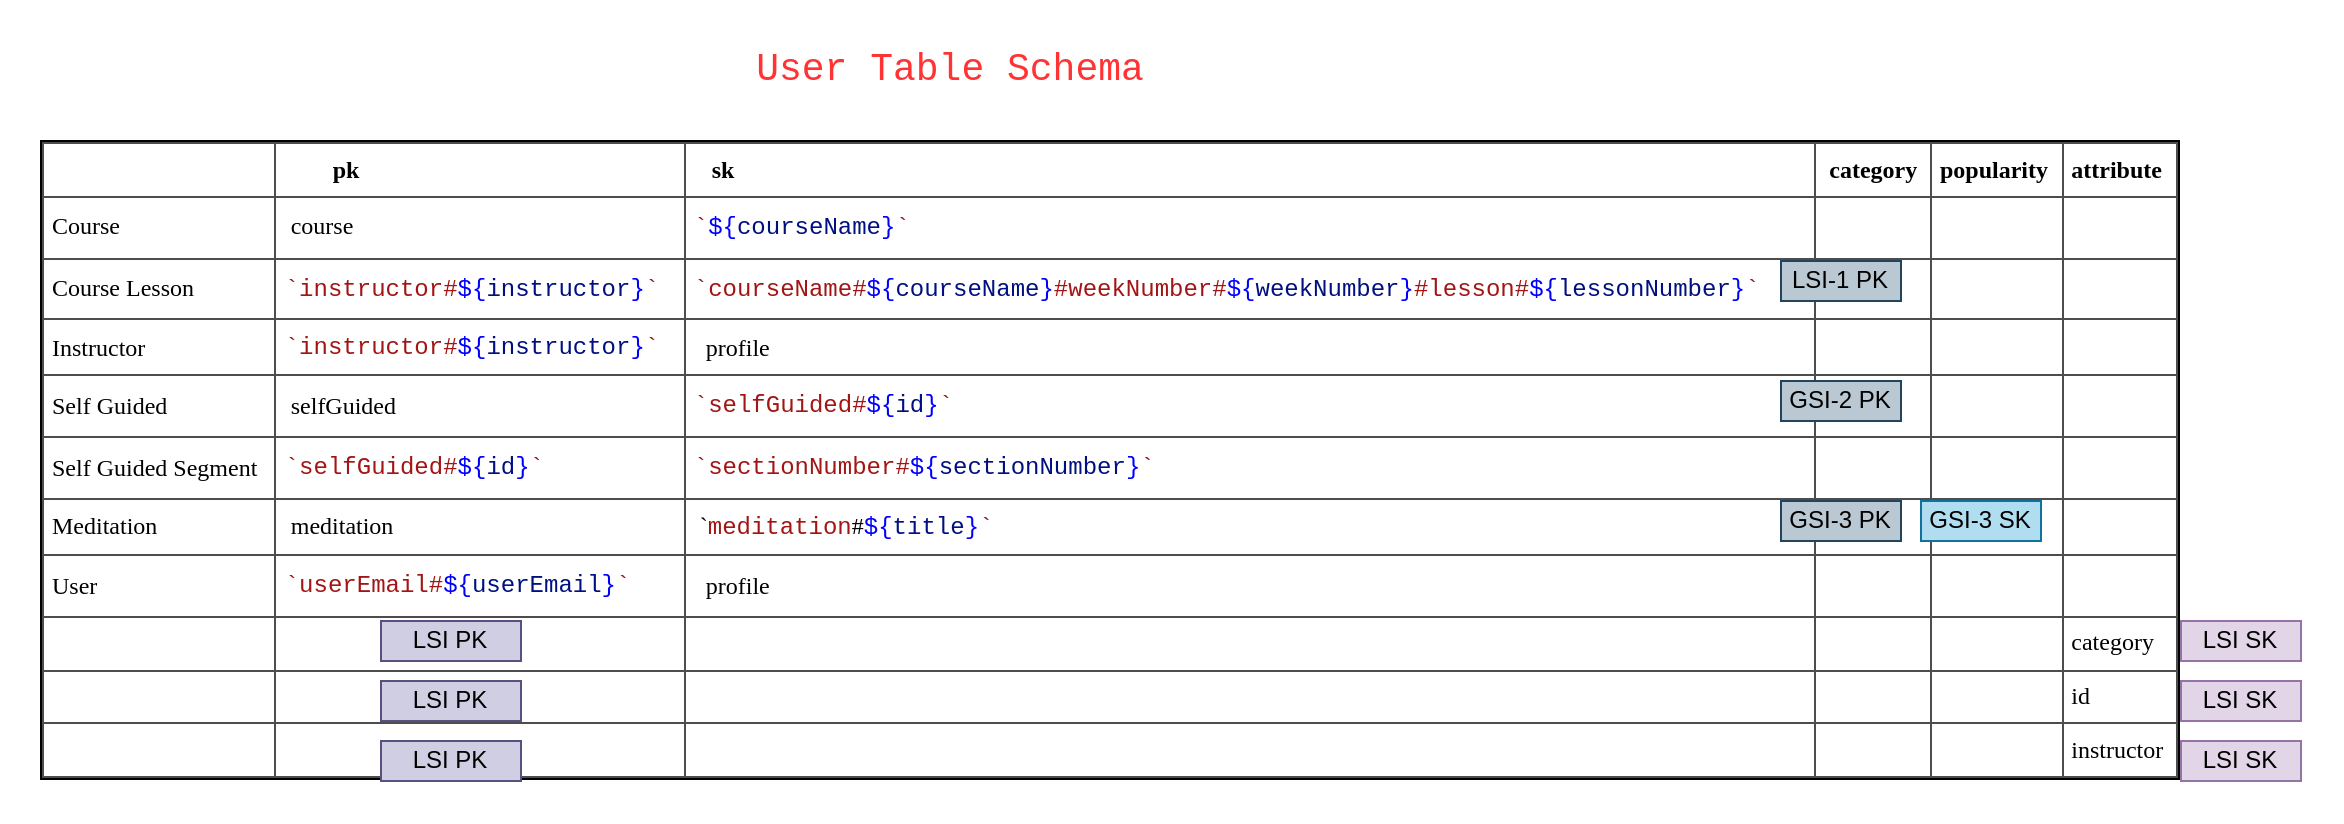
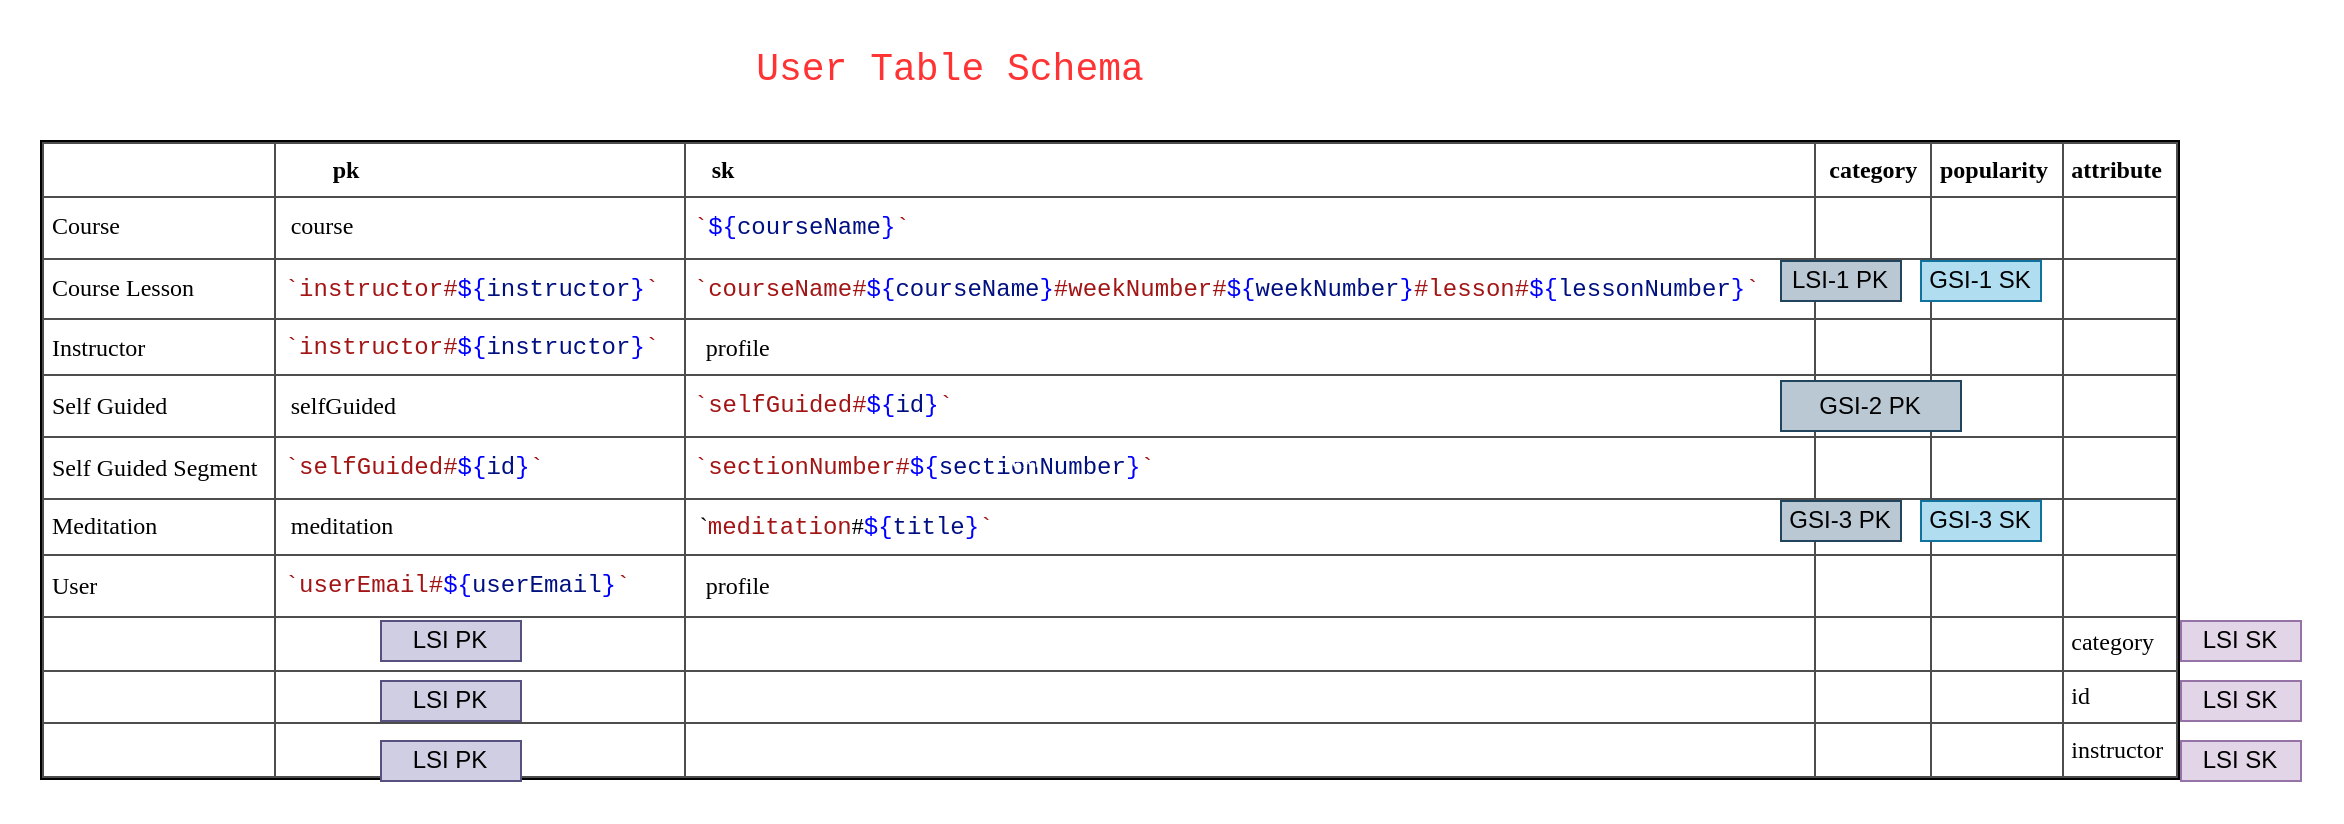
none -> (1981, 281)
(1841, 401) -> (1871, 406)
(1181, 461) -> (1021, 461)
